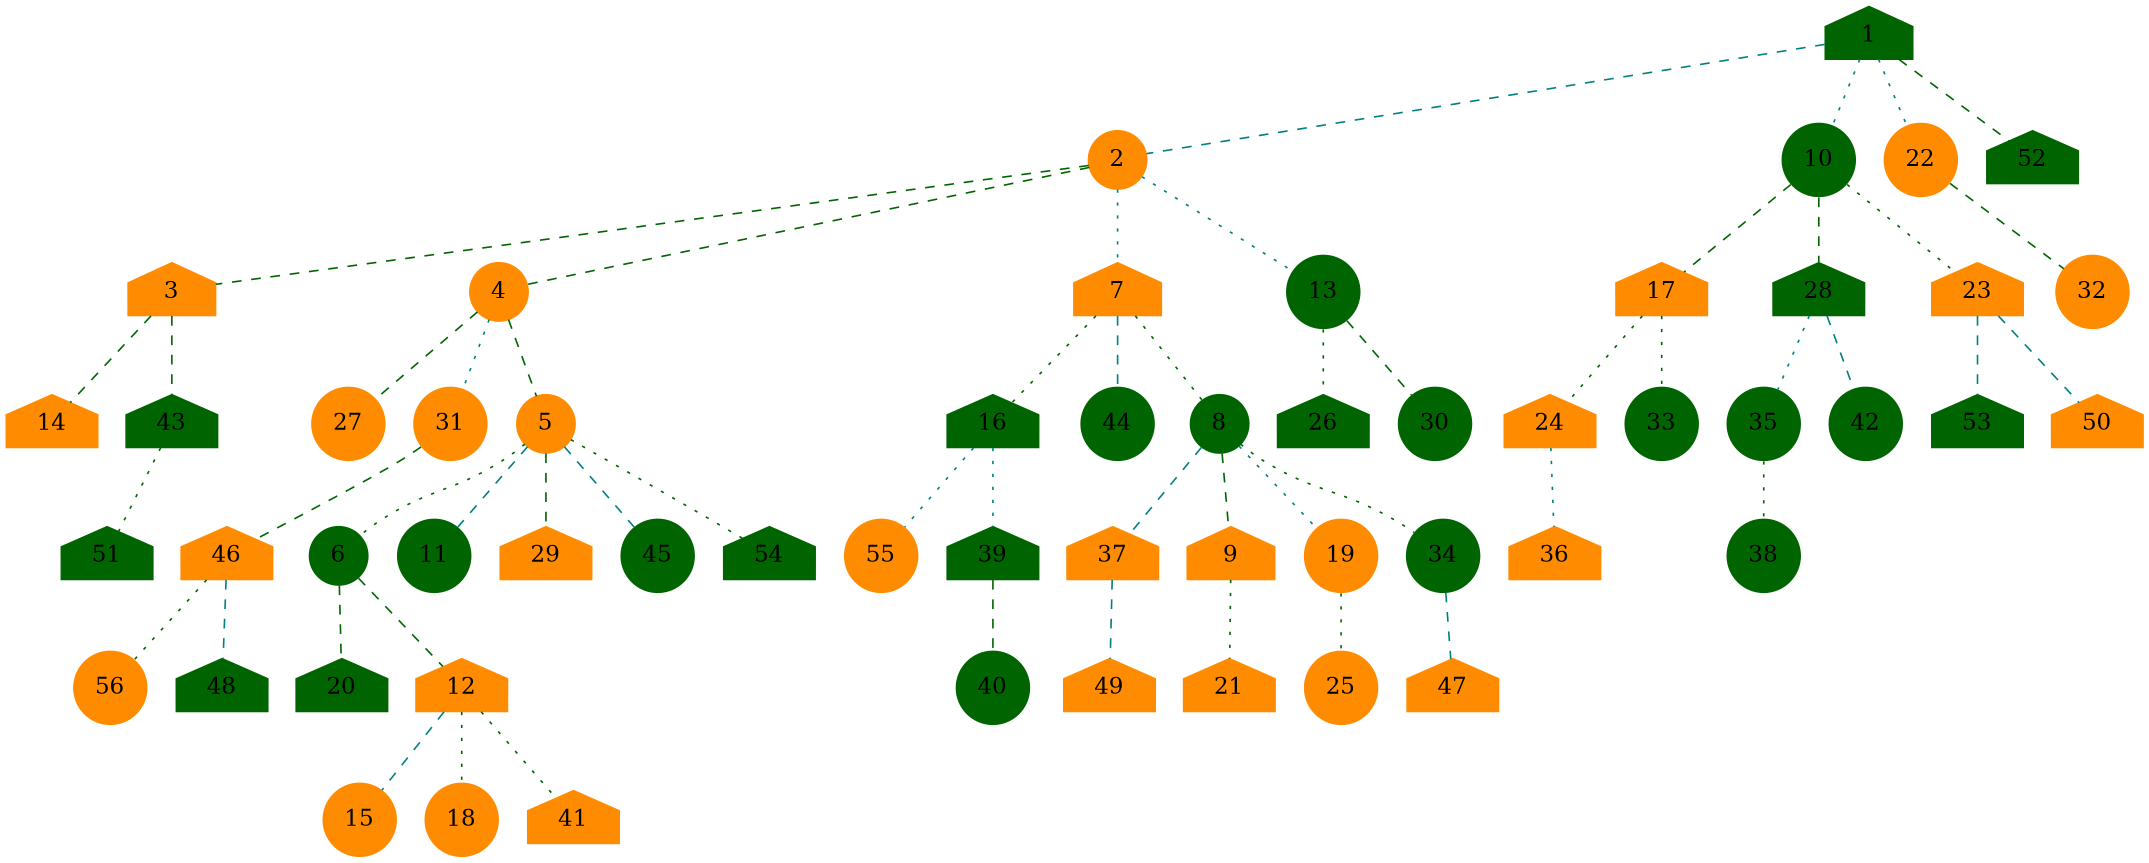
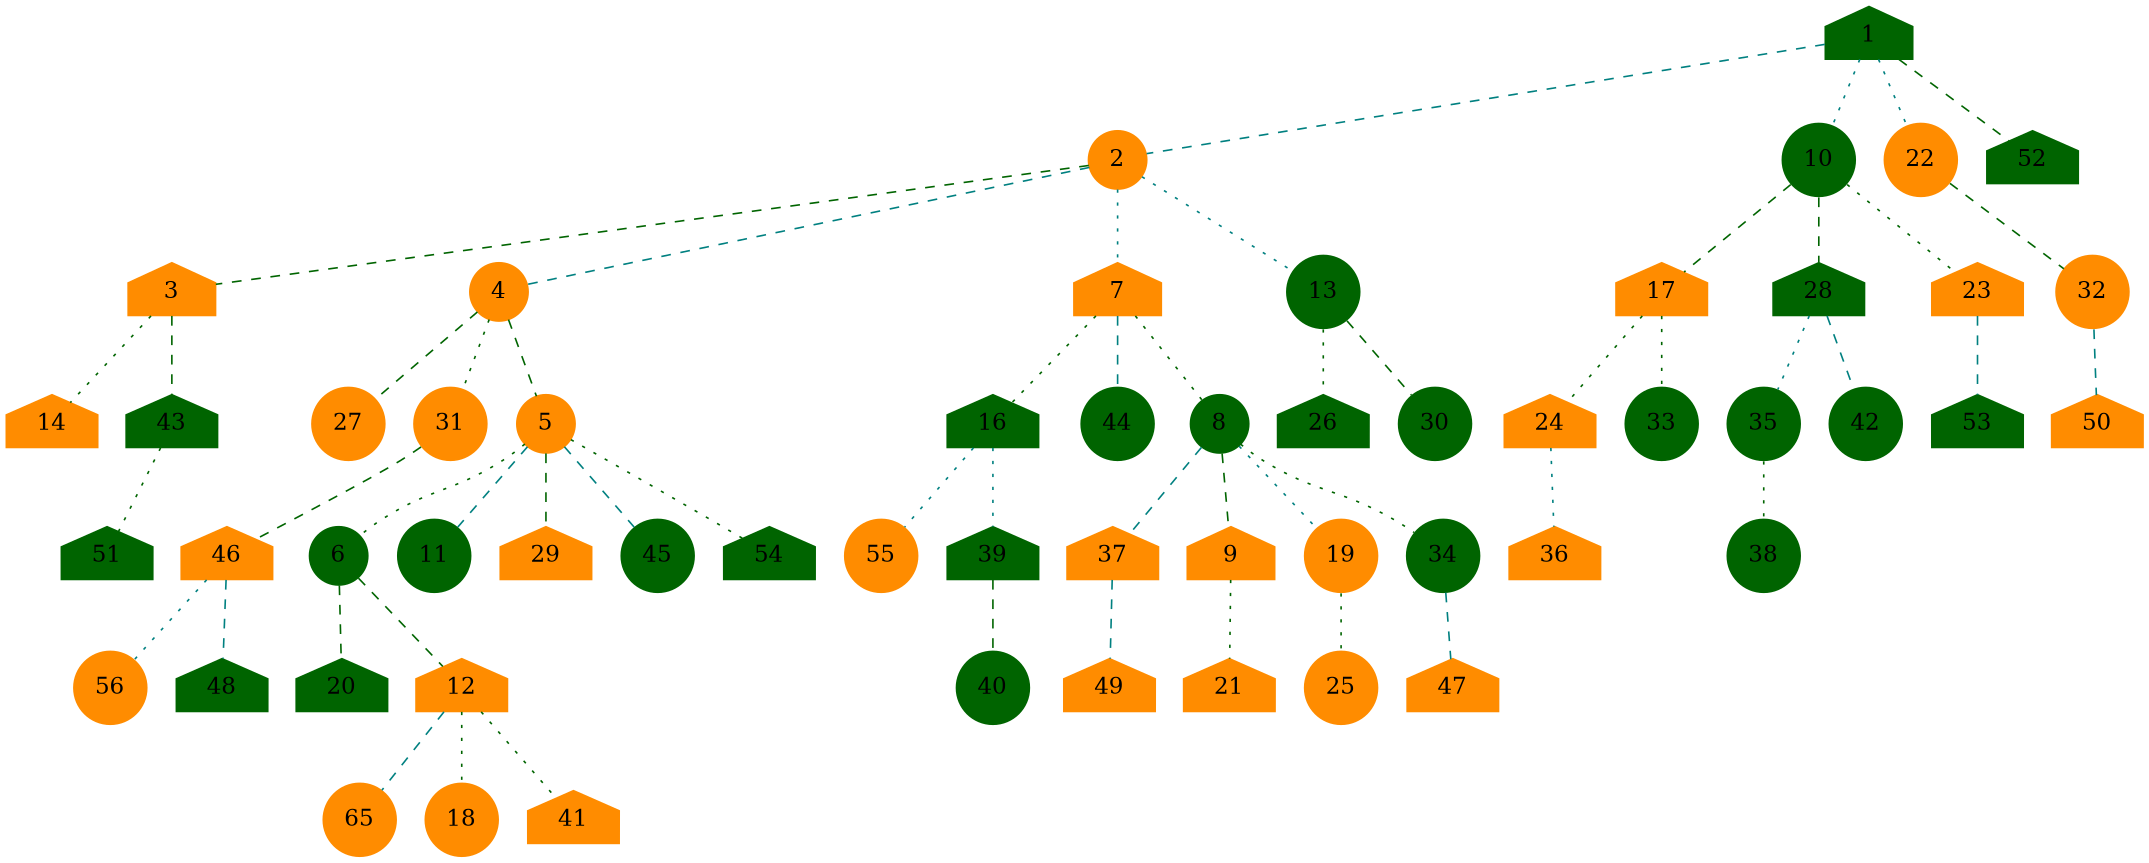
(808, 226) -> (808, 226)
(476, 354) -> (476, 354)
(111, 359) -> (111, 359)
(2039, 359) -> (2095, 362)
(171, 620) -> (171, 620)
(360, 820) -> (360, 820)
